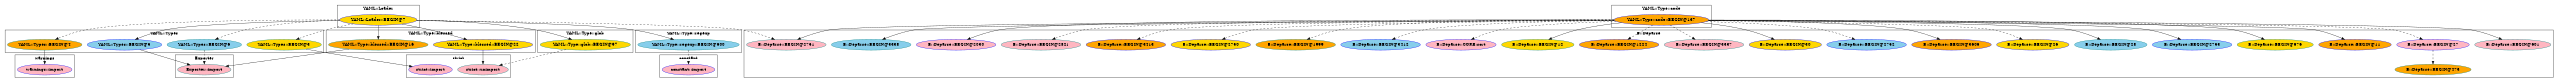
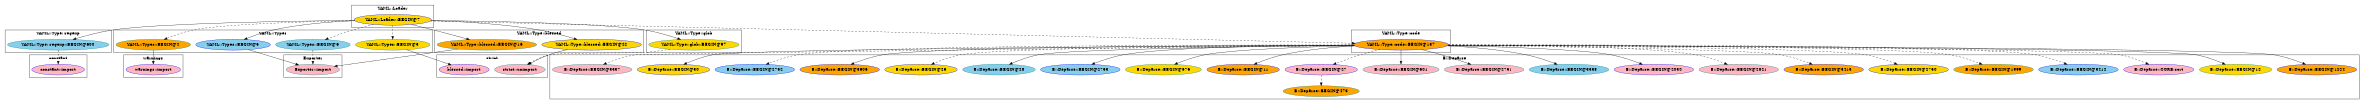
(595, 23) -> (891, 32)
(1640, 32) -> (1876, 47)
(431, 70) -> (464, 70)
